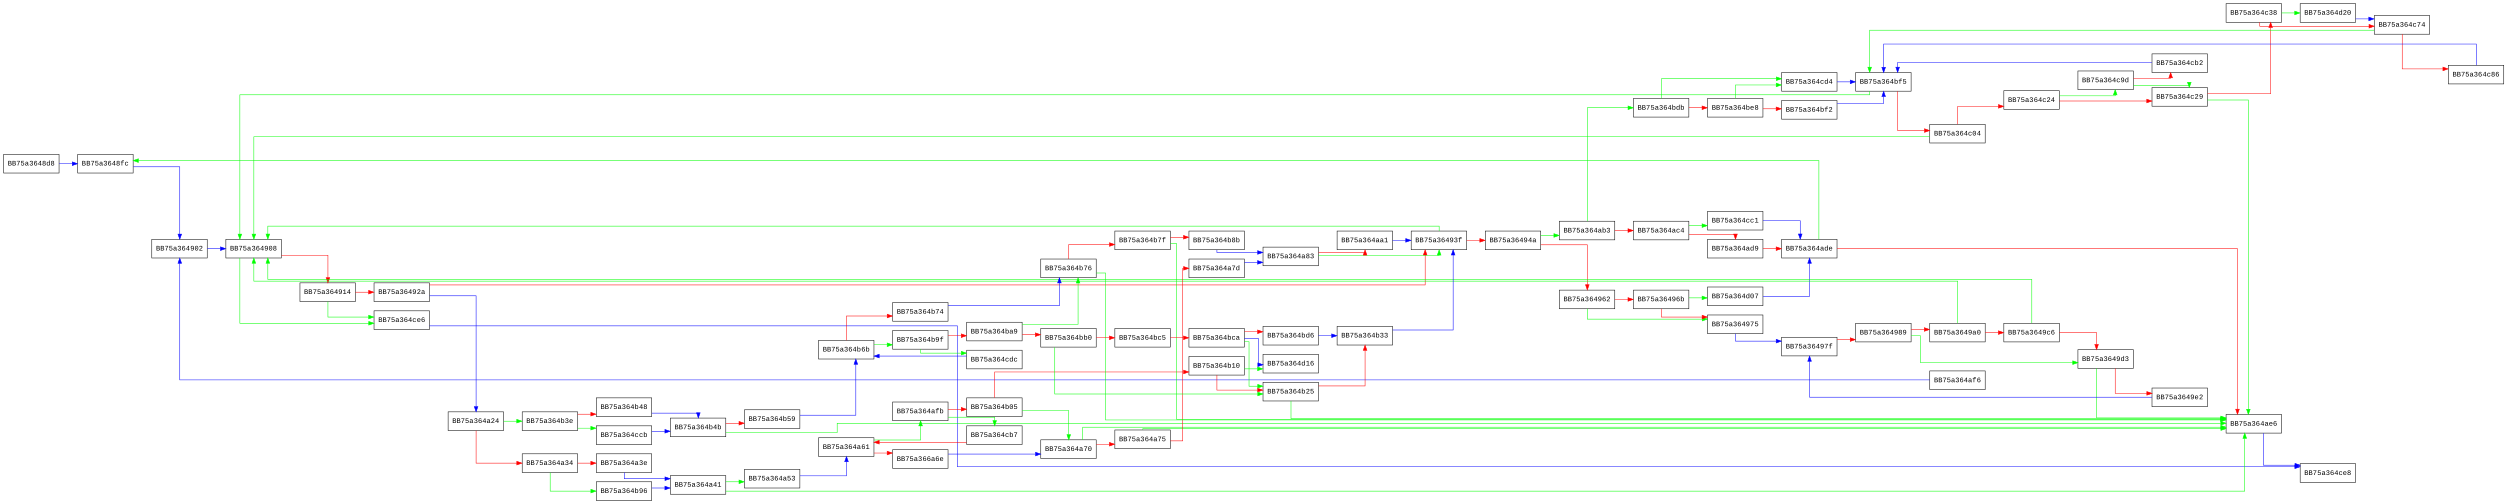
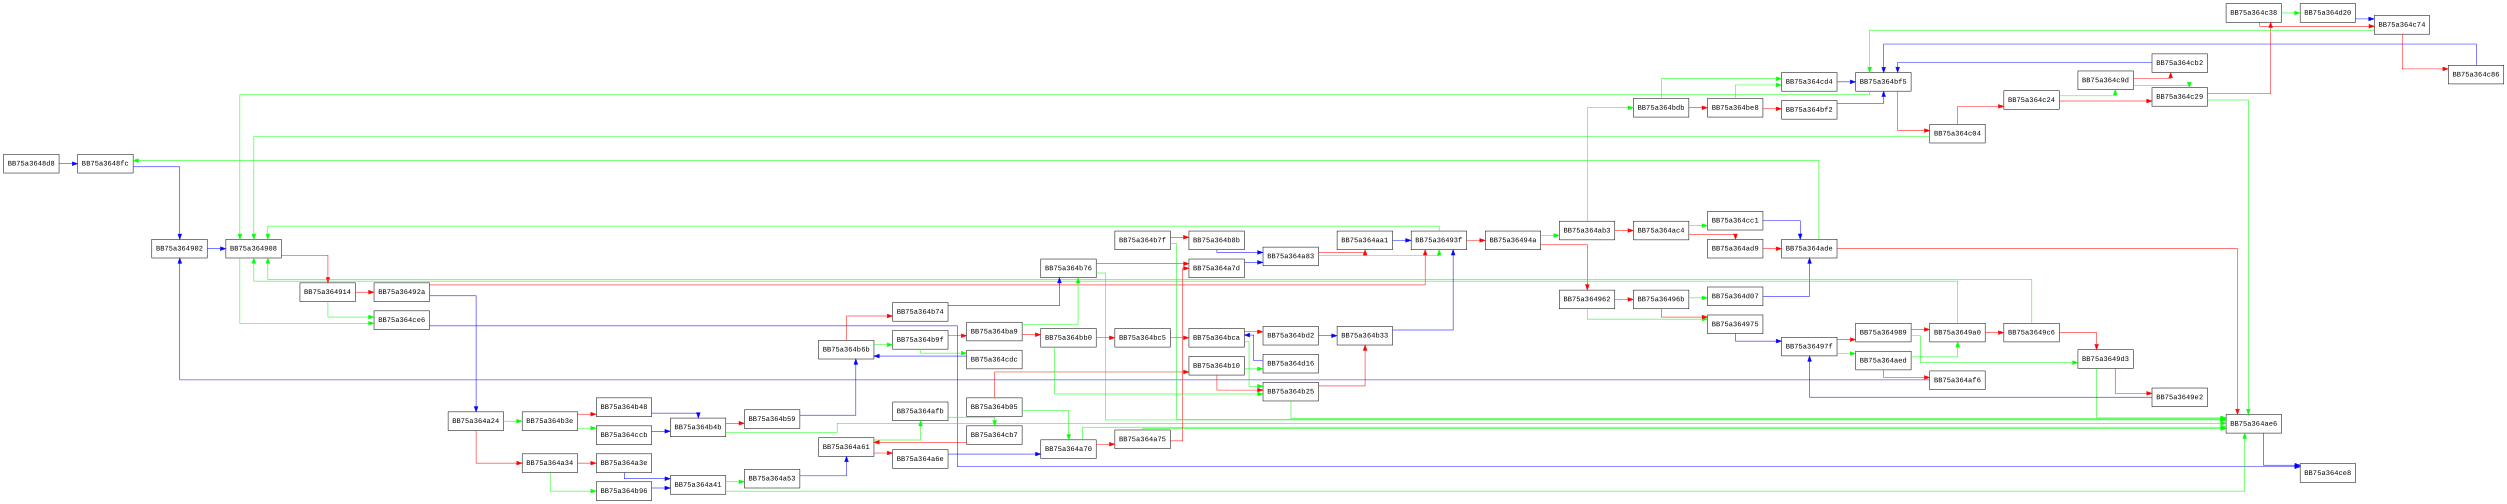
(1082, 245) -> (1140, 264)
(1291, 336) -> (1291, 336)
(1258, 345) -> (1254, 350)
none -> (1883, 361)
(954, 409) -> none
(920, 459) -> (920, 459)
